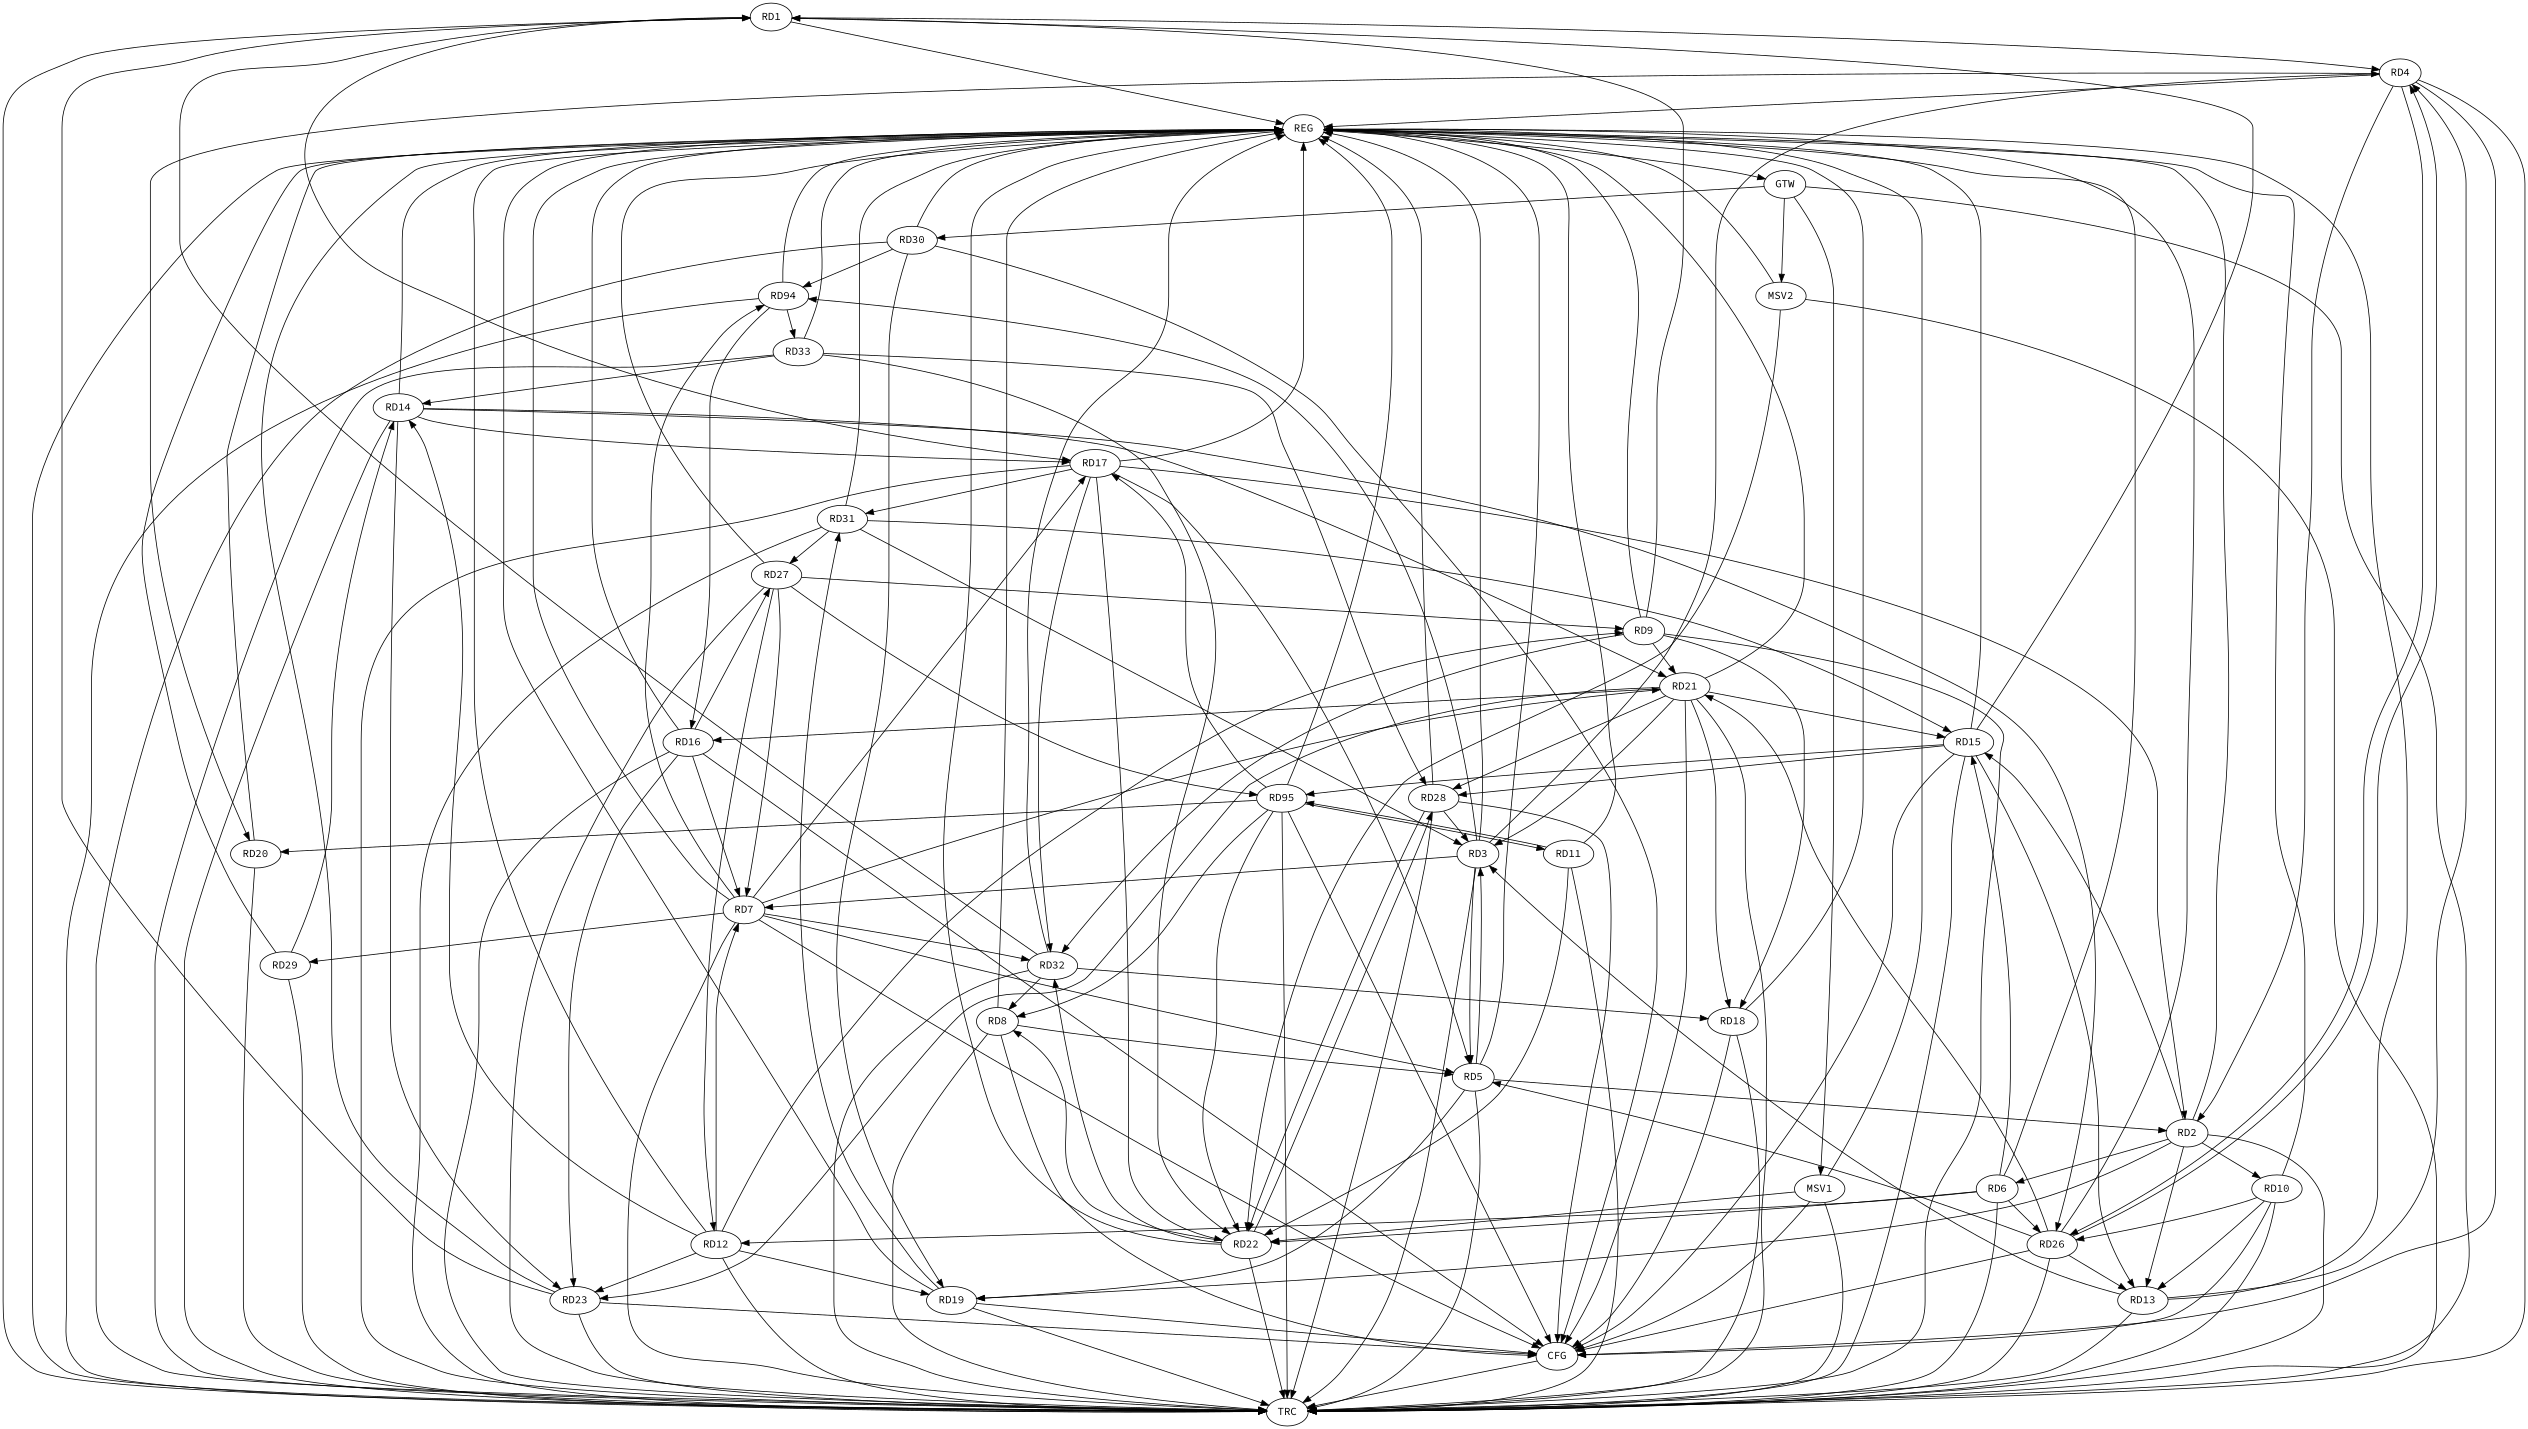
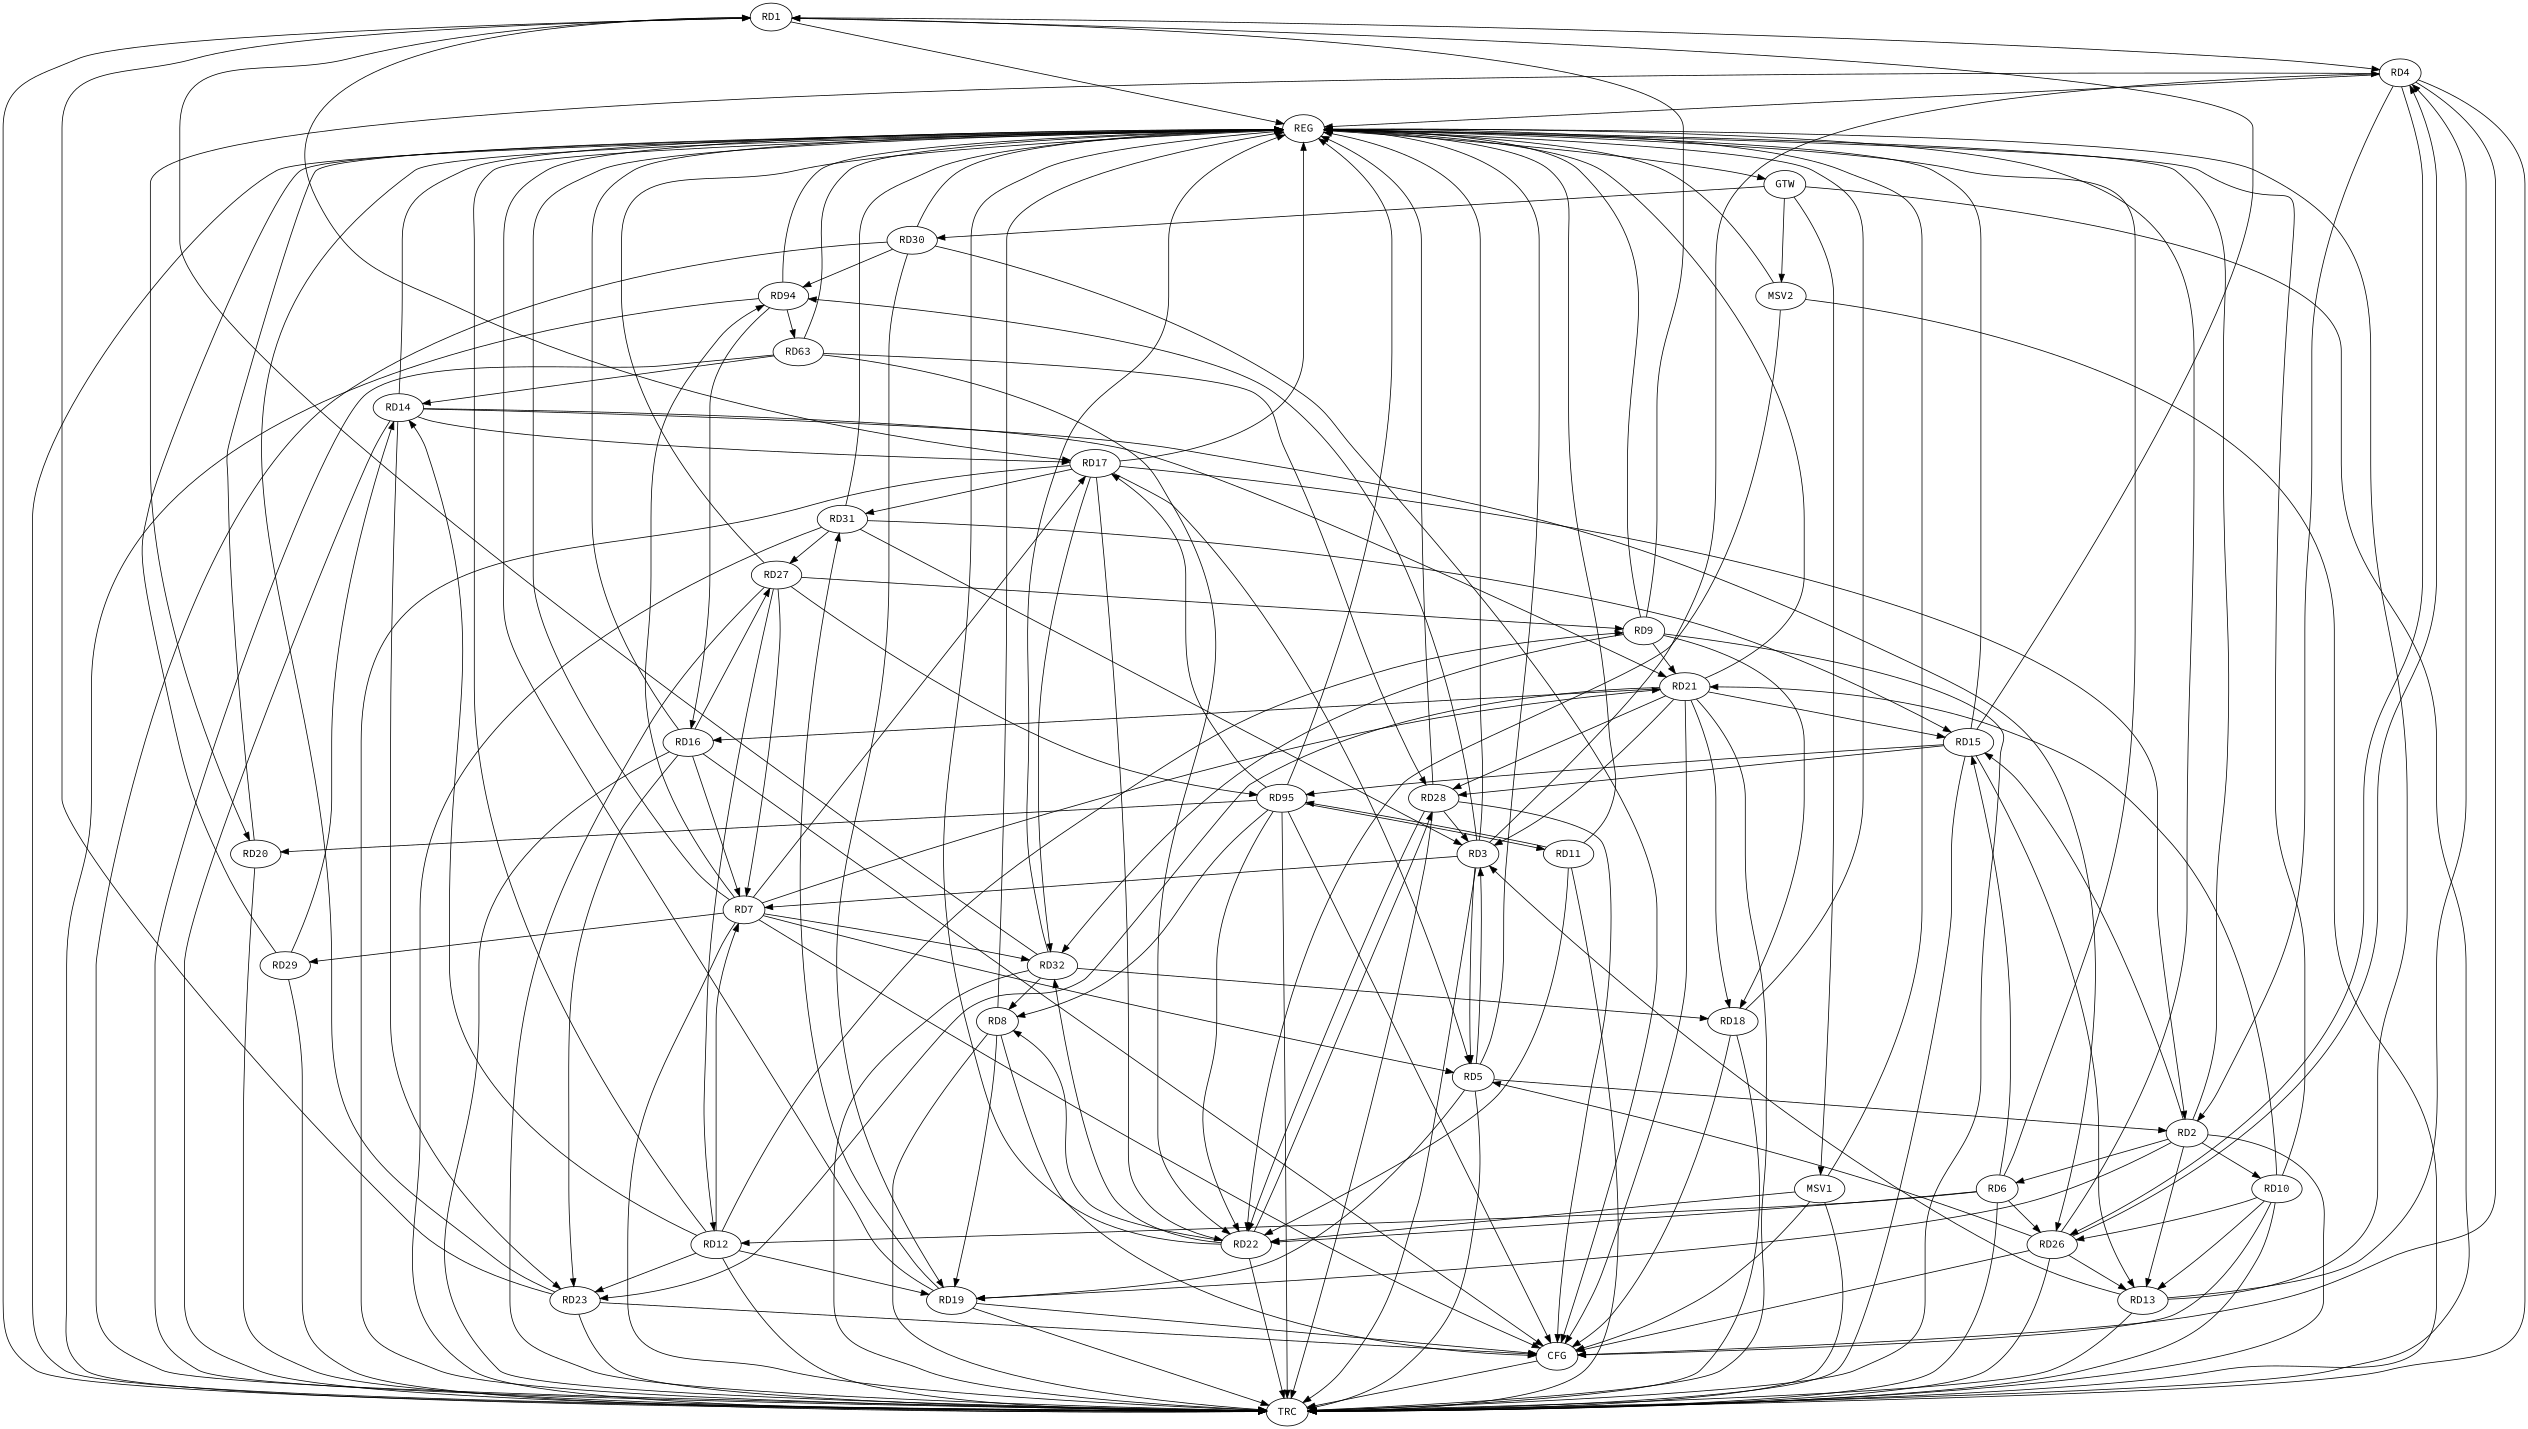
(798, 352) -> (798, 352)
(1891, 973) -> (2137, 807)
(1231, 1052) -> (981, 1158)
(1833, 1065) -> none
